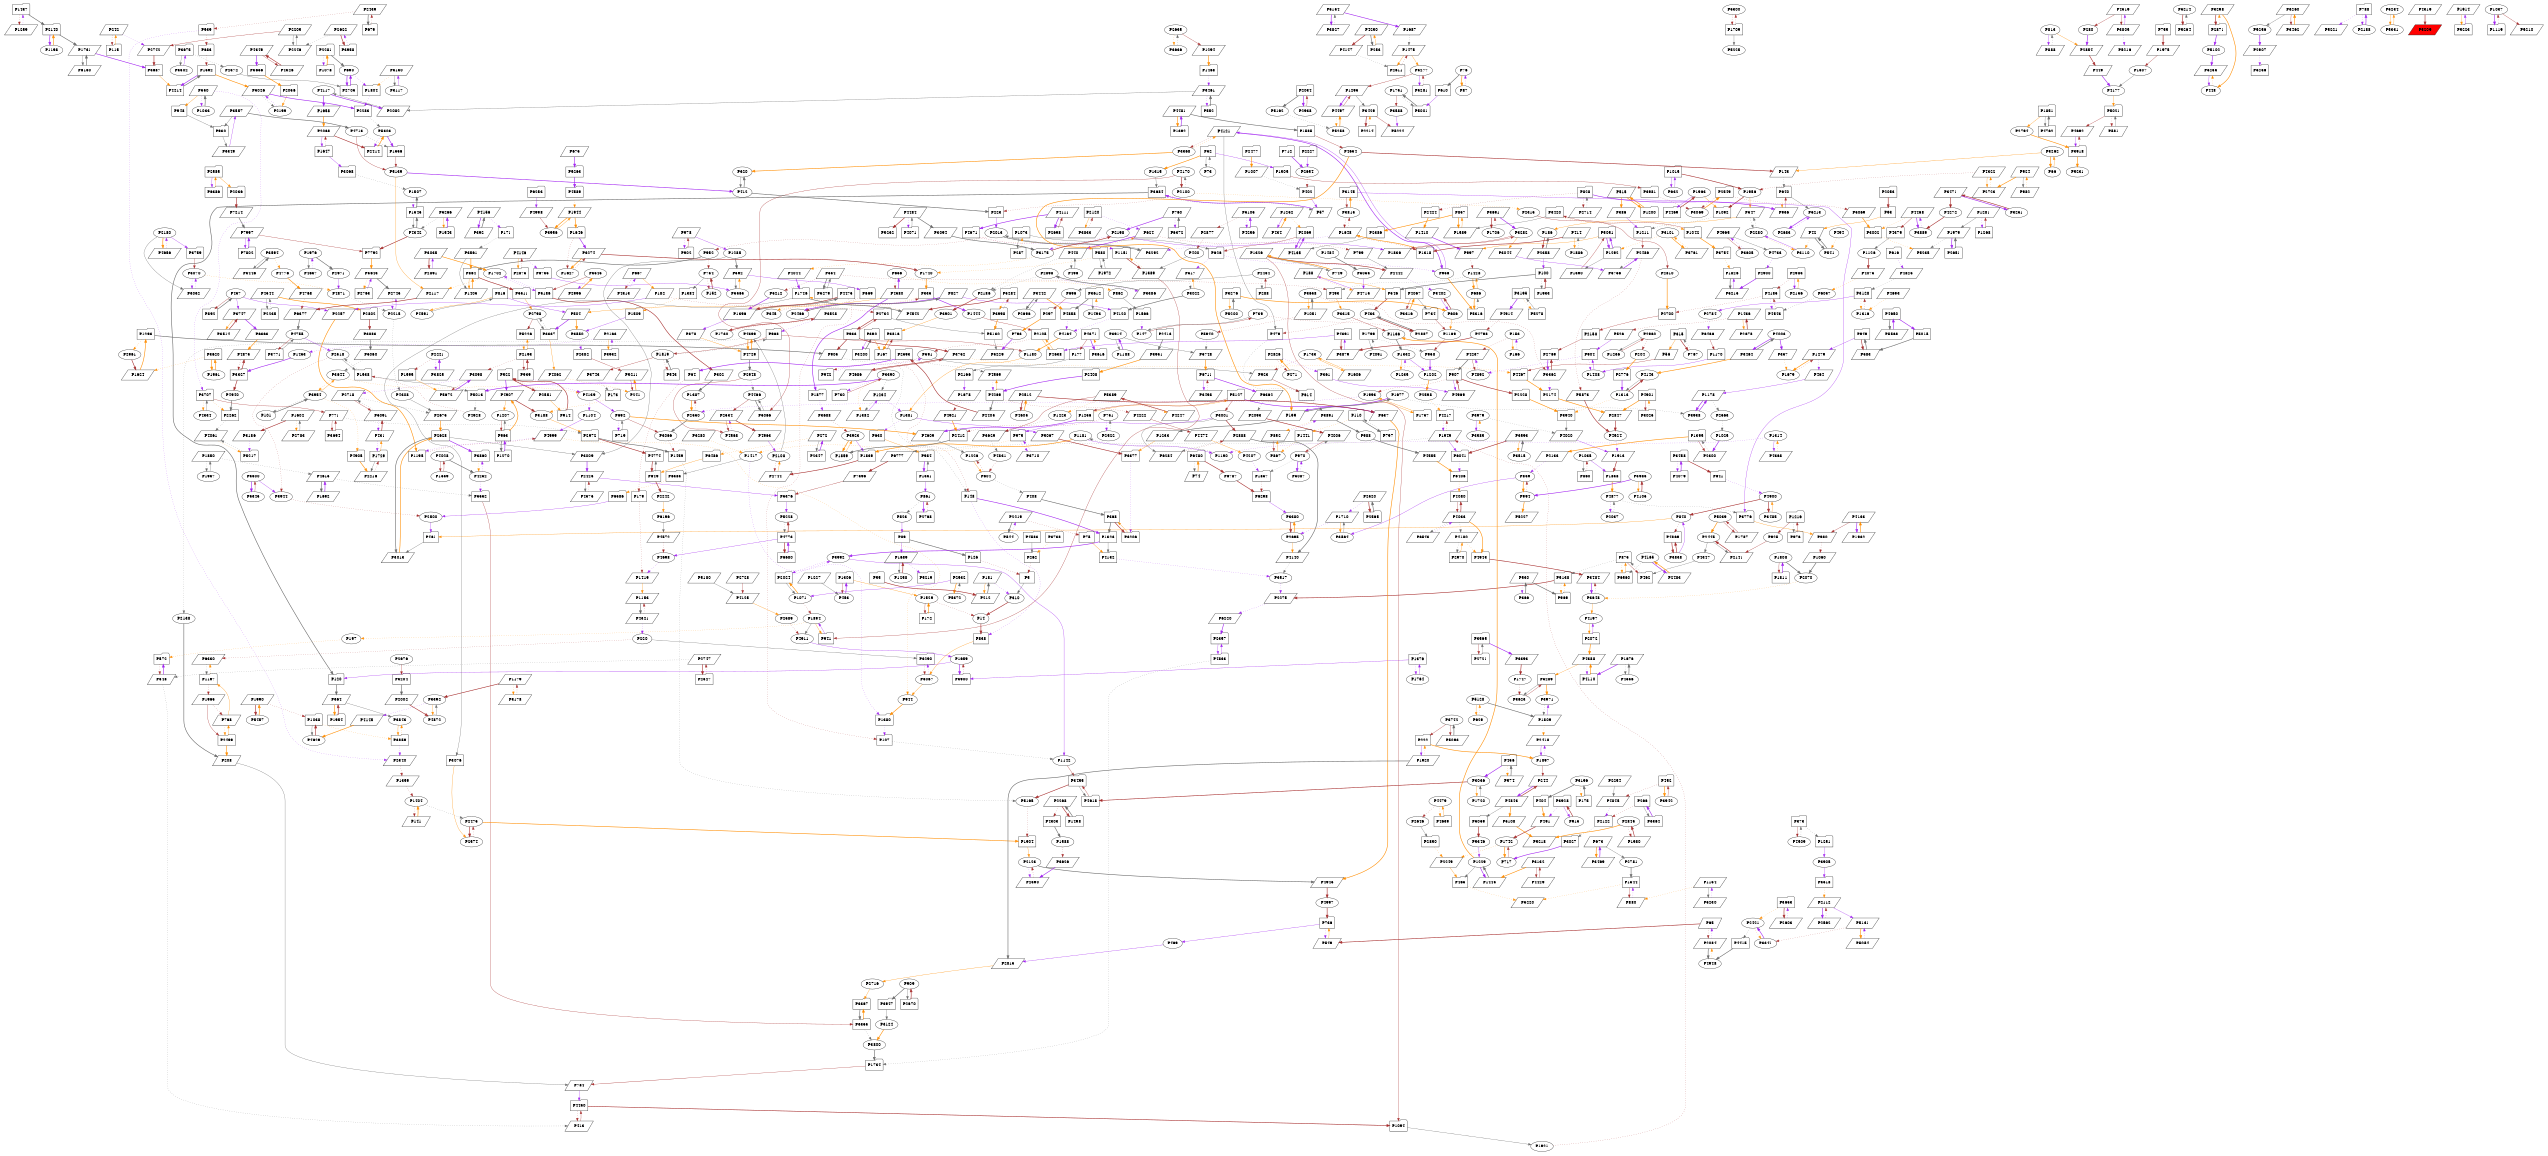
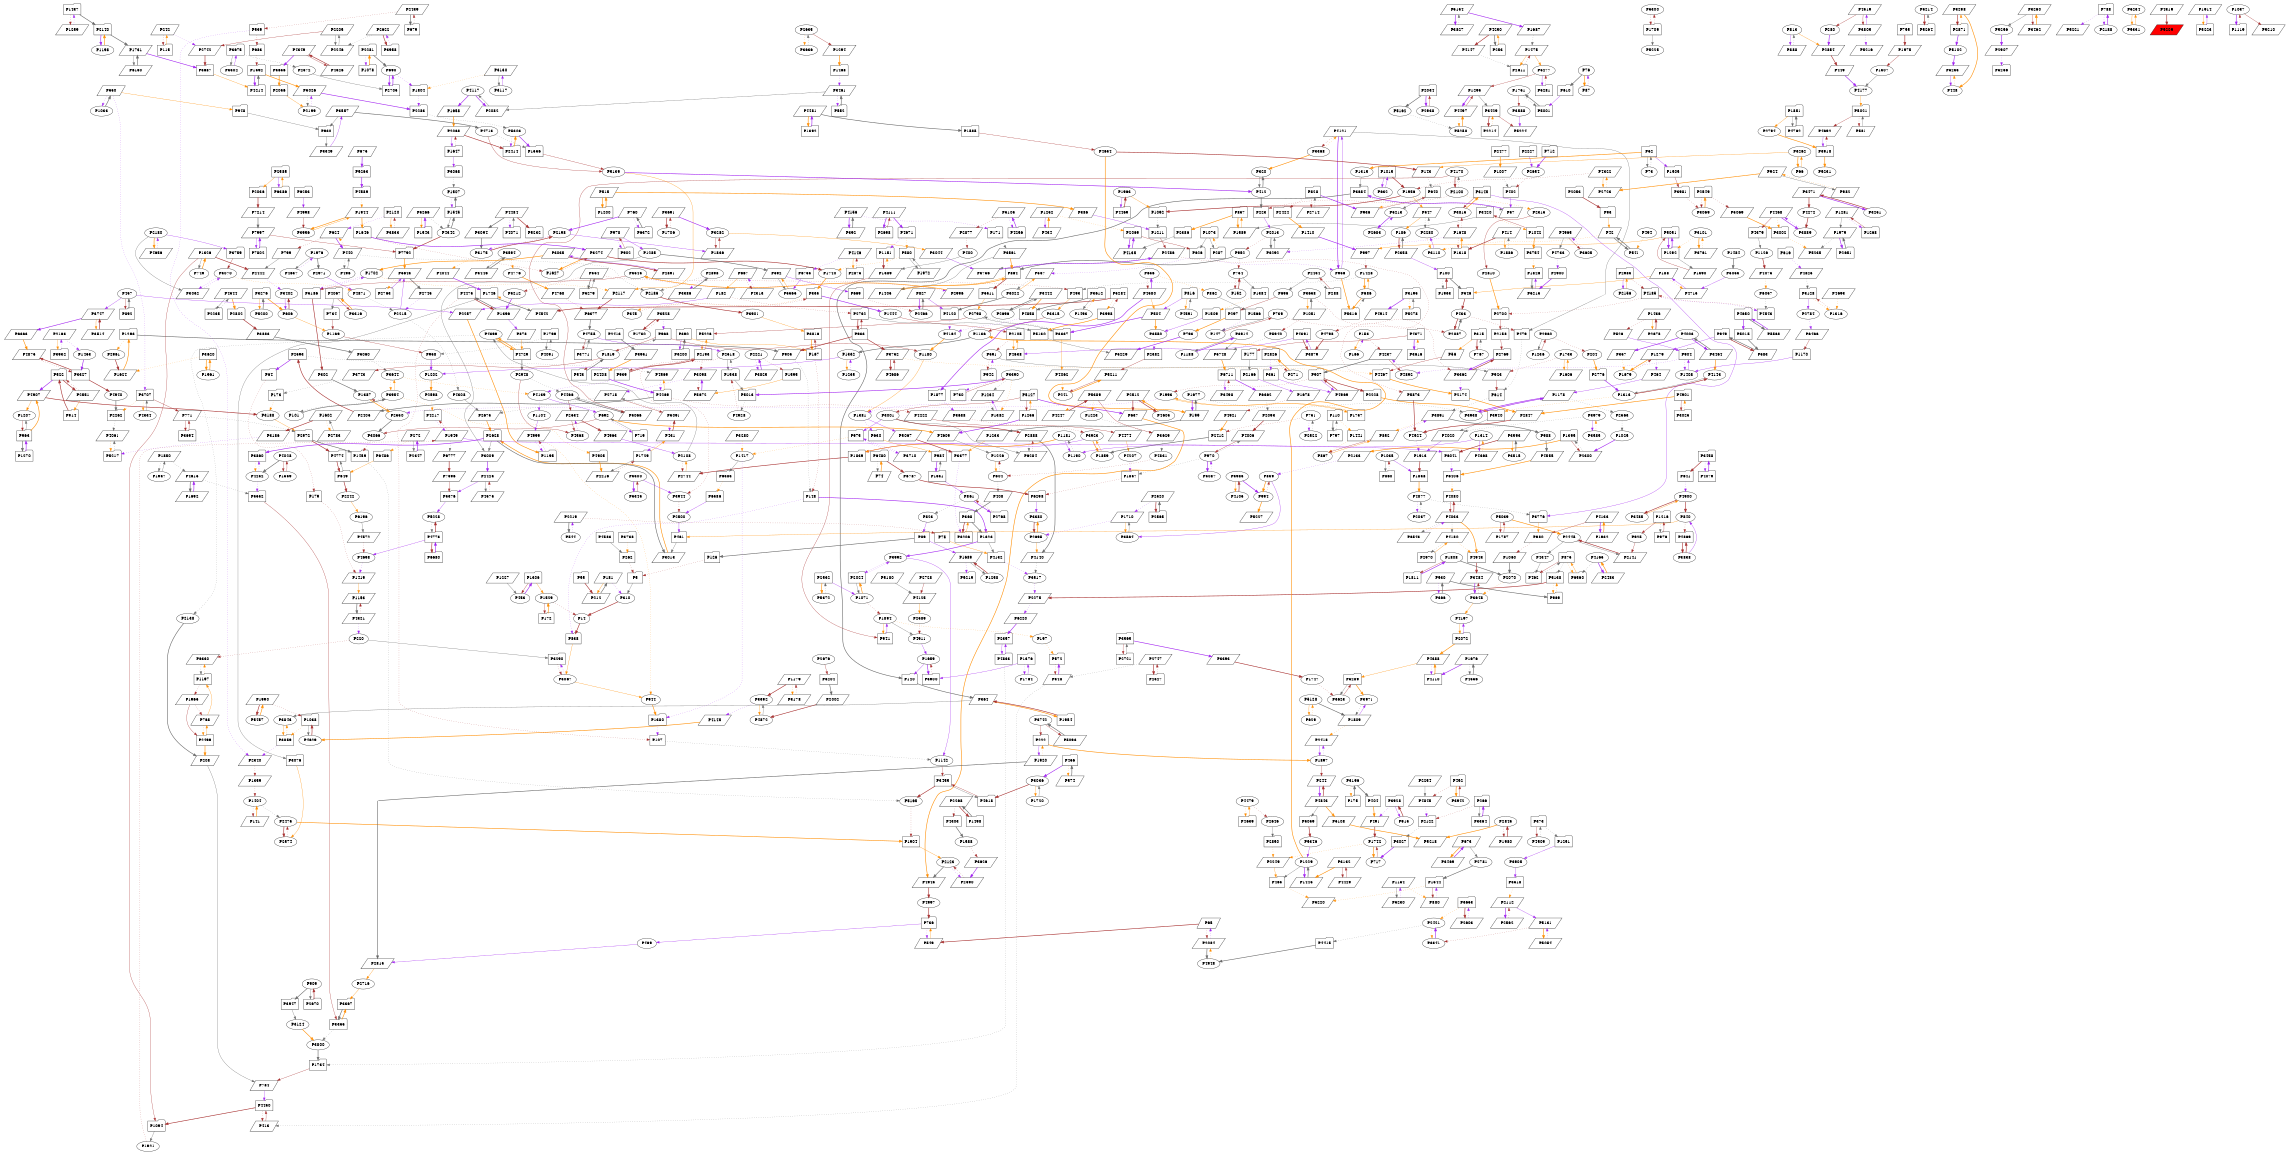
(1190, 273) -> (1040, 273)
(396, 307) -> (402, 295)
(1512, 442) -> (1279, 446)
